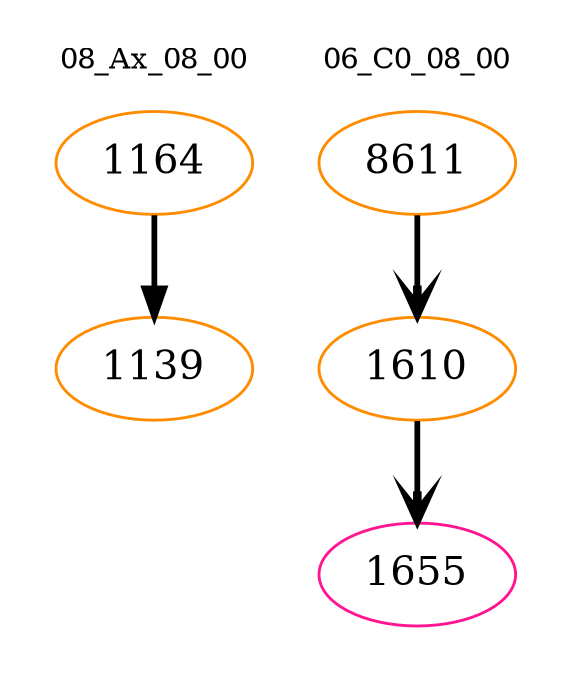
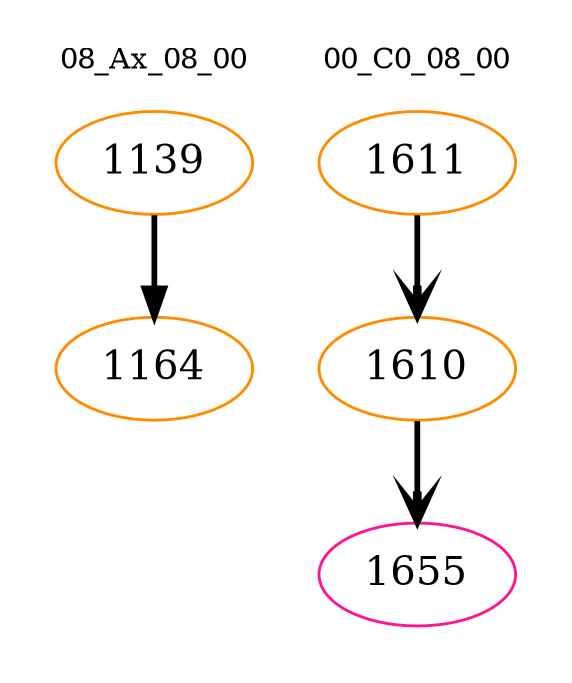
(417, 61) -> (417, 61)
(417, 163) -> (417, 163)
(154, 252) -> (154, 252)
